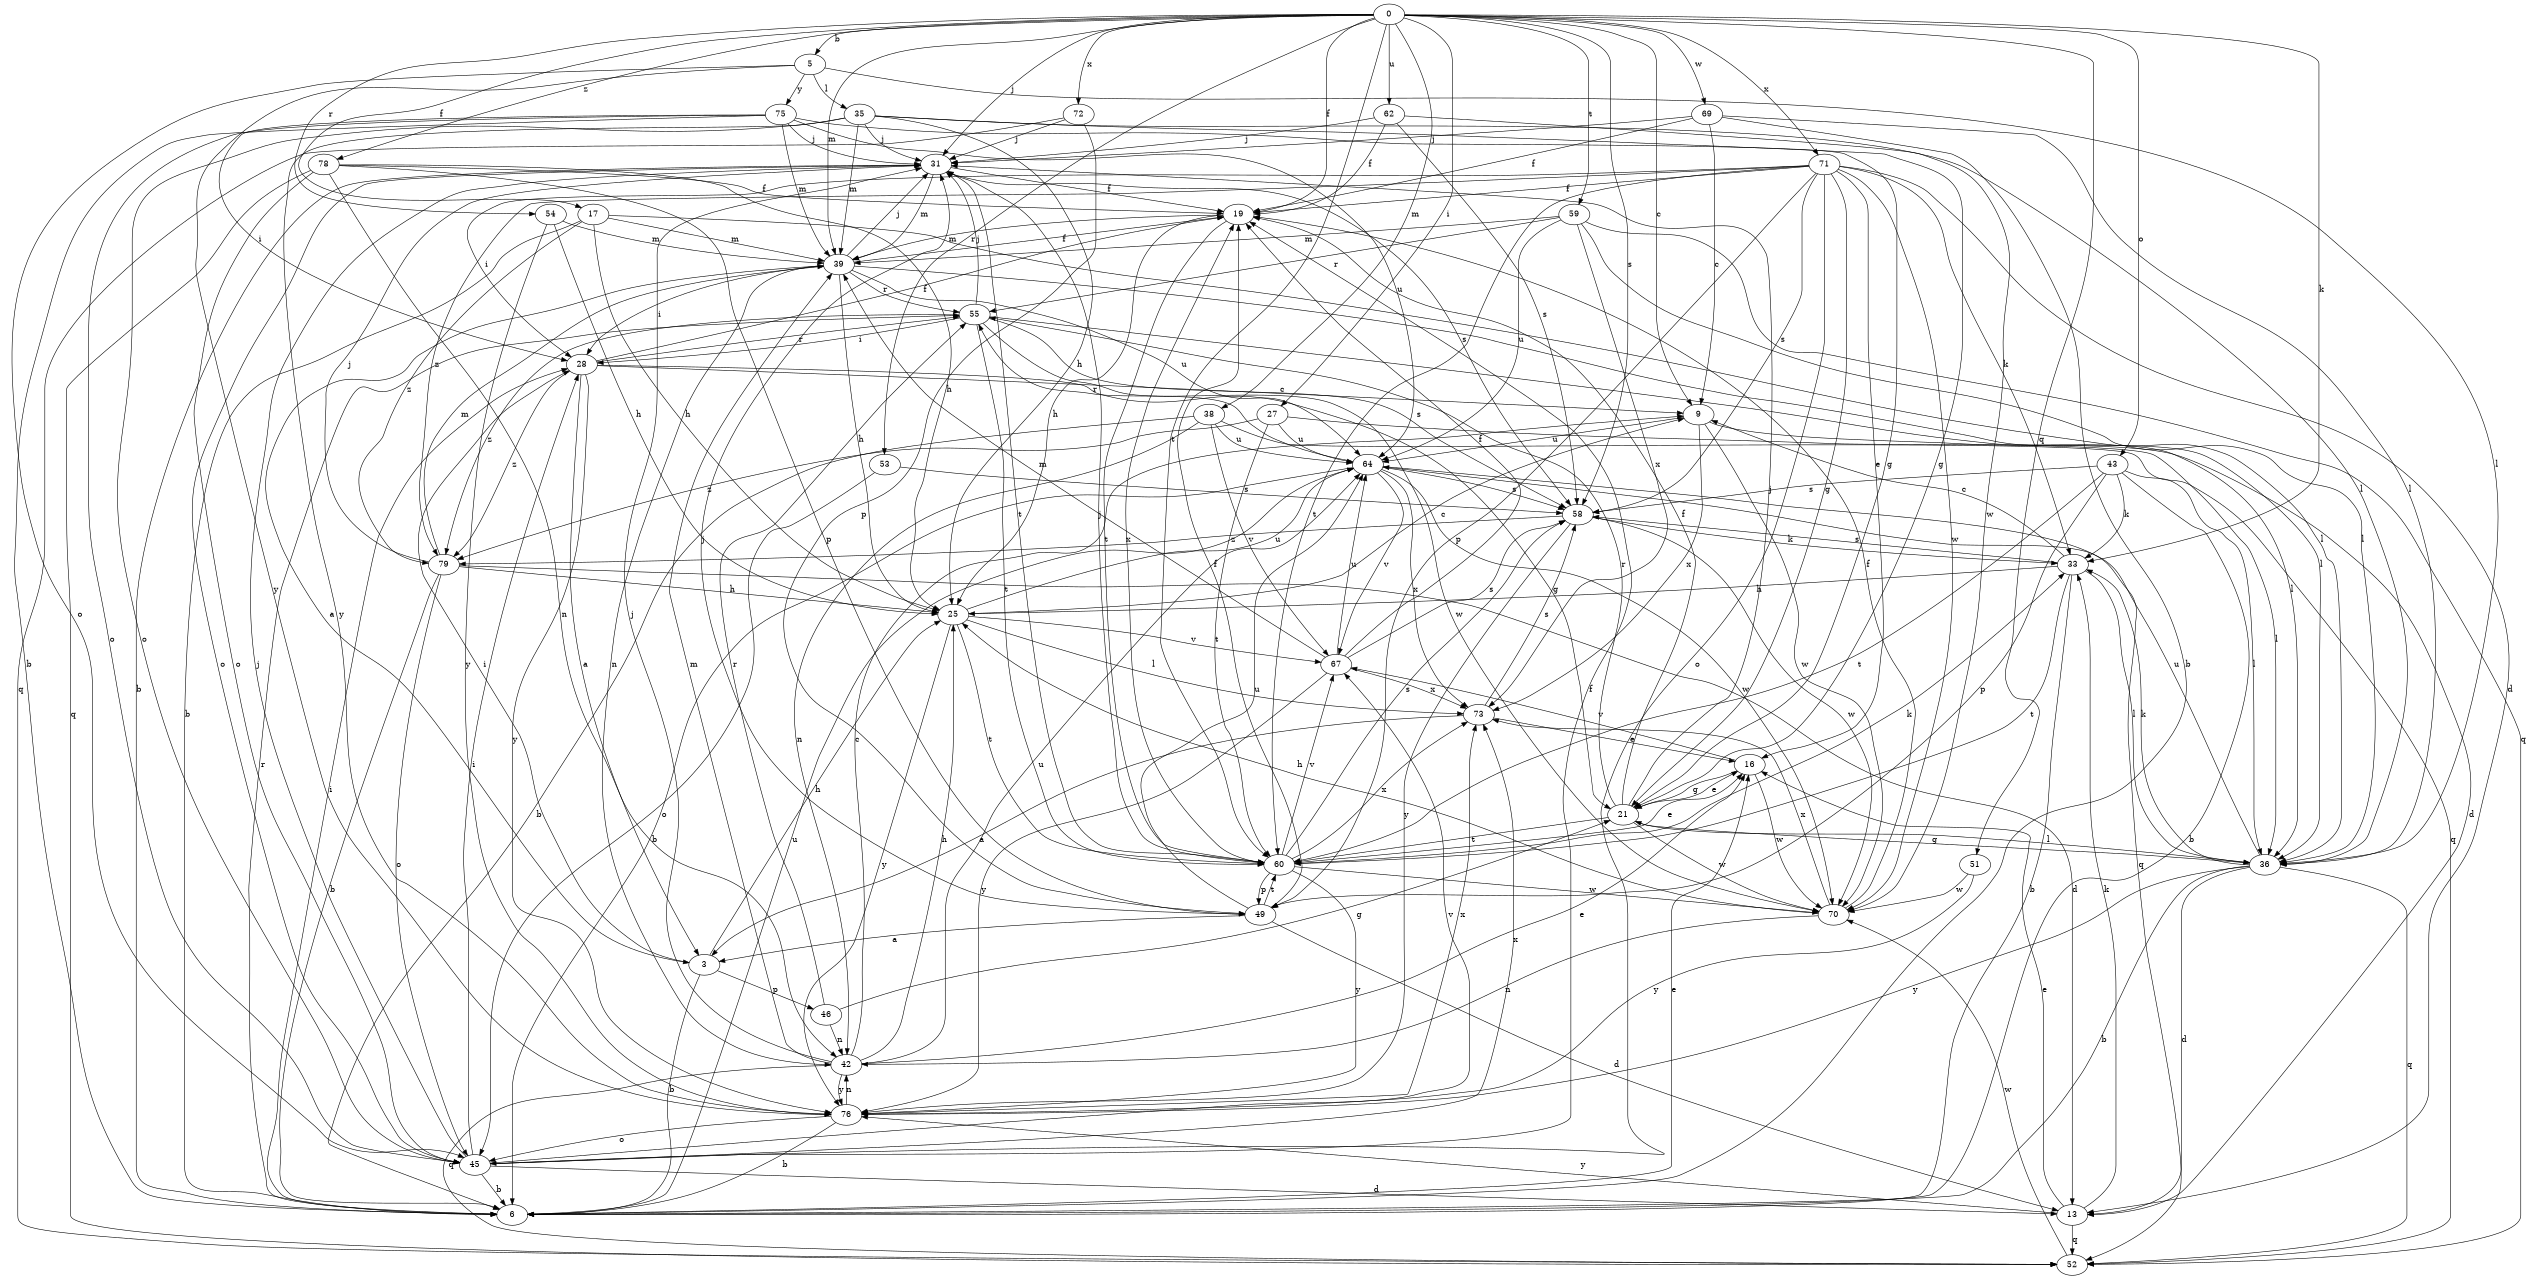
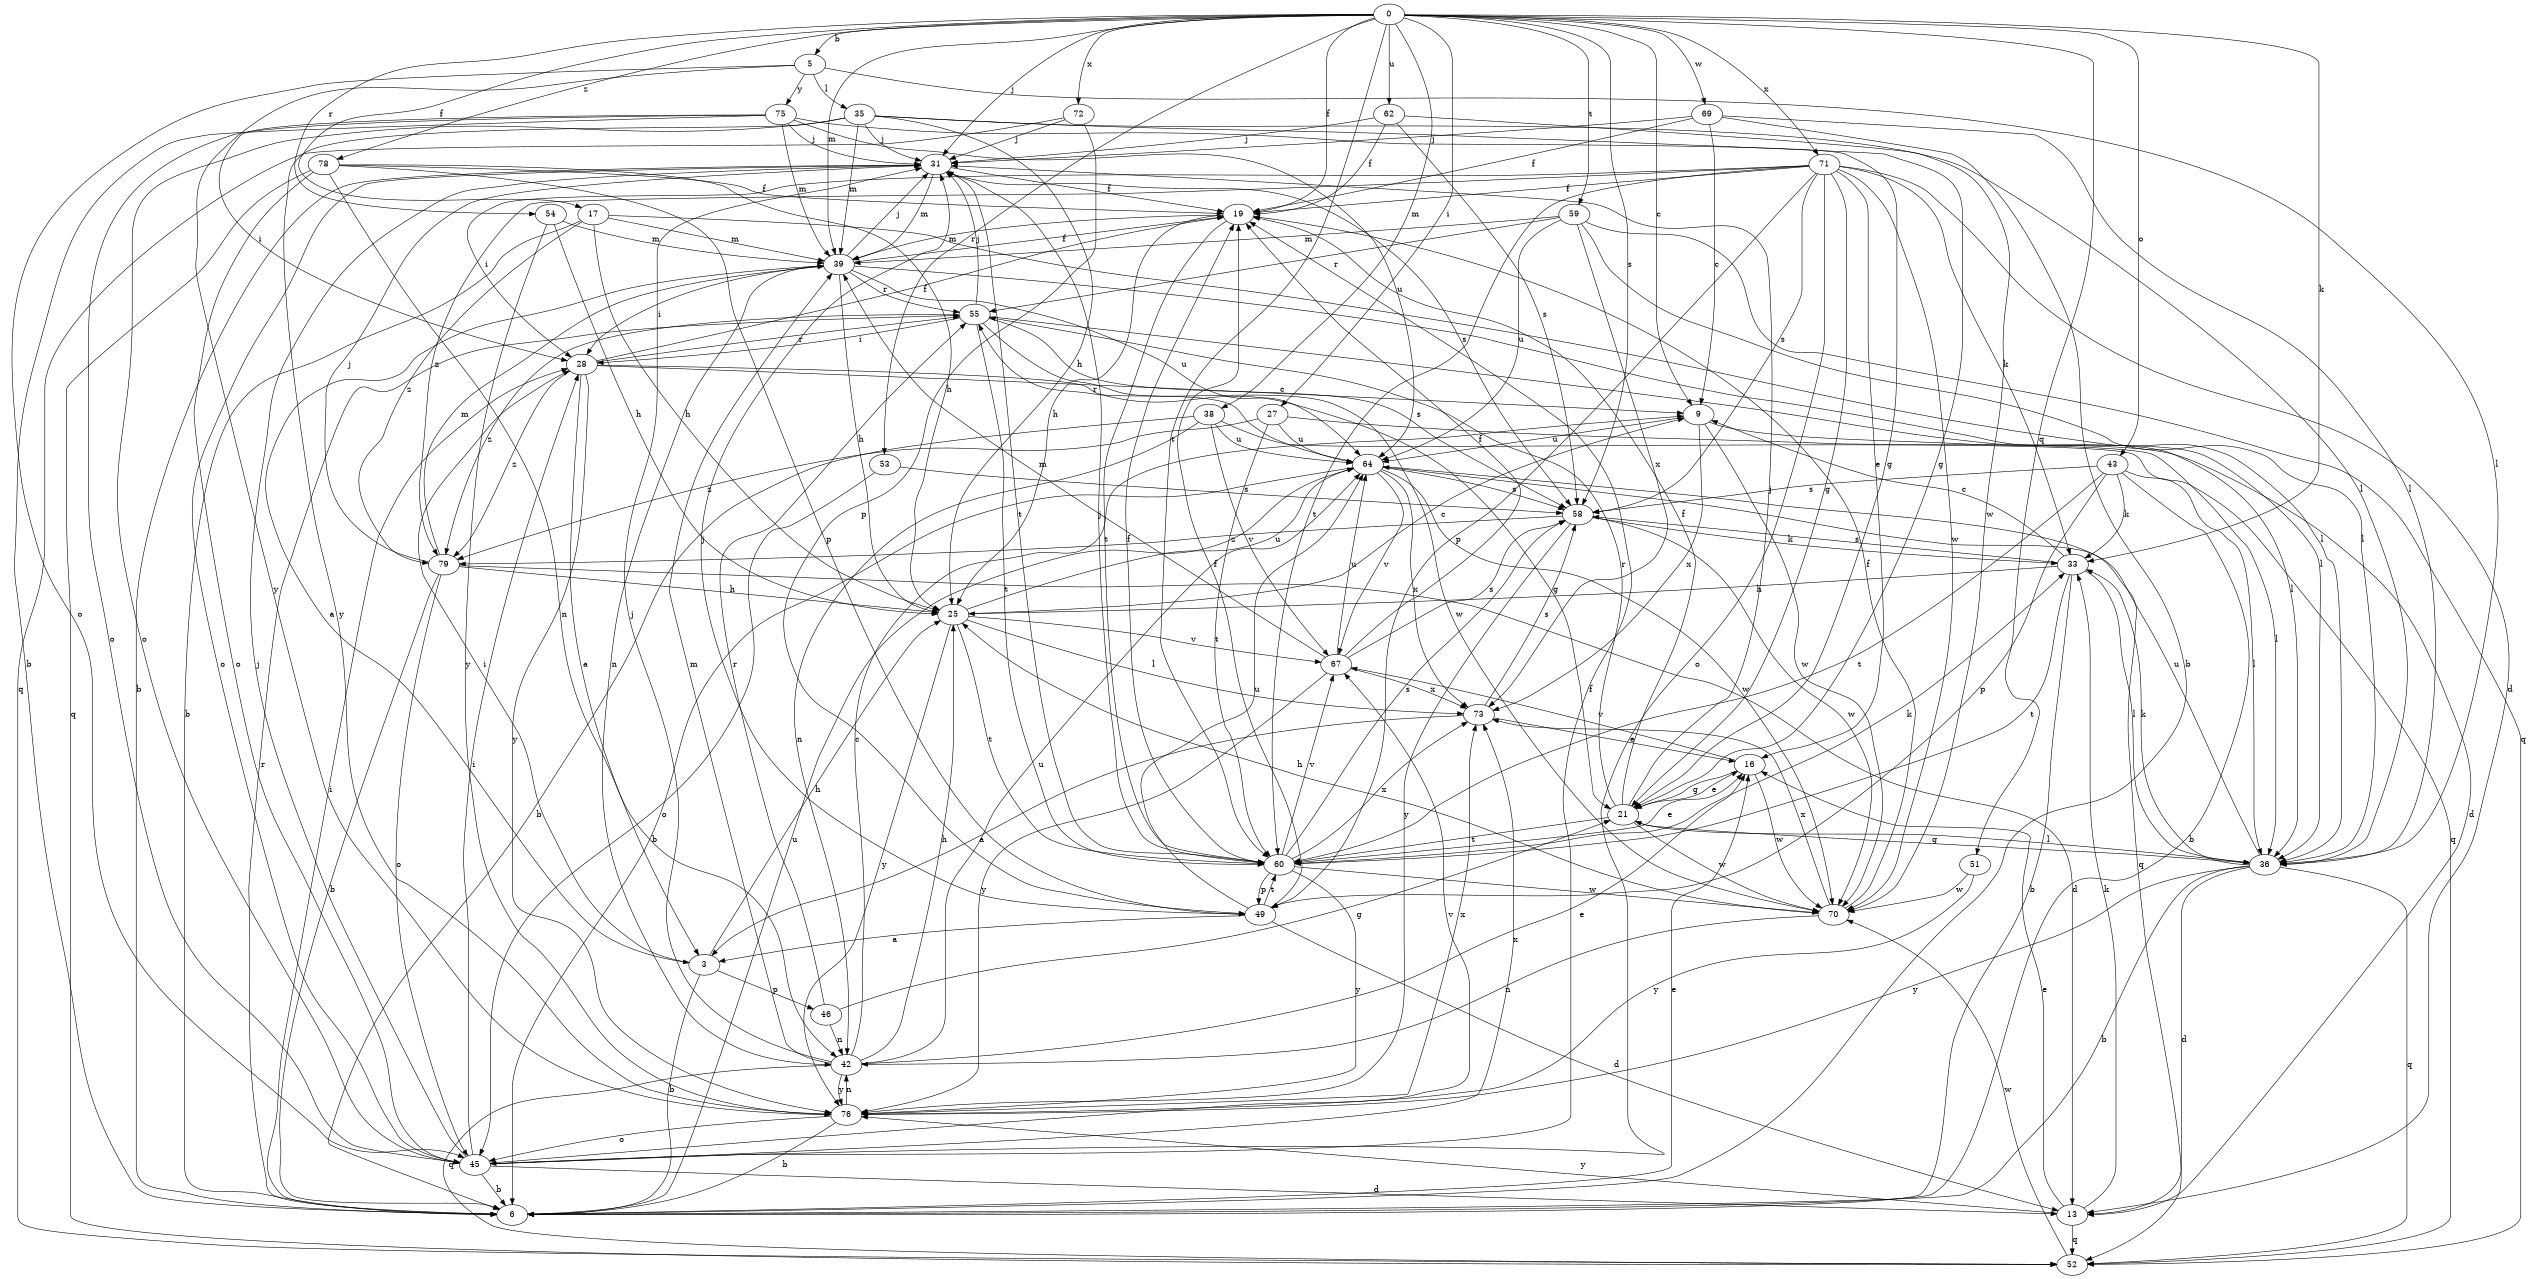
(1129, 540) -> (1129, 540)
